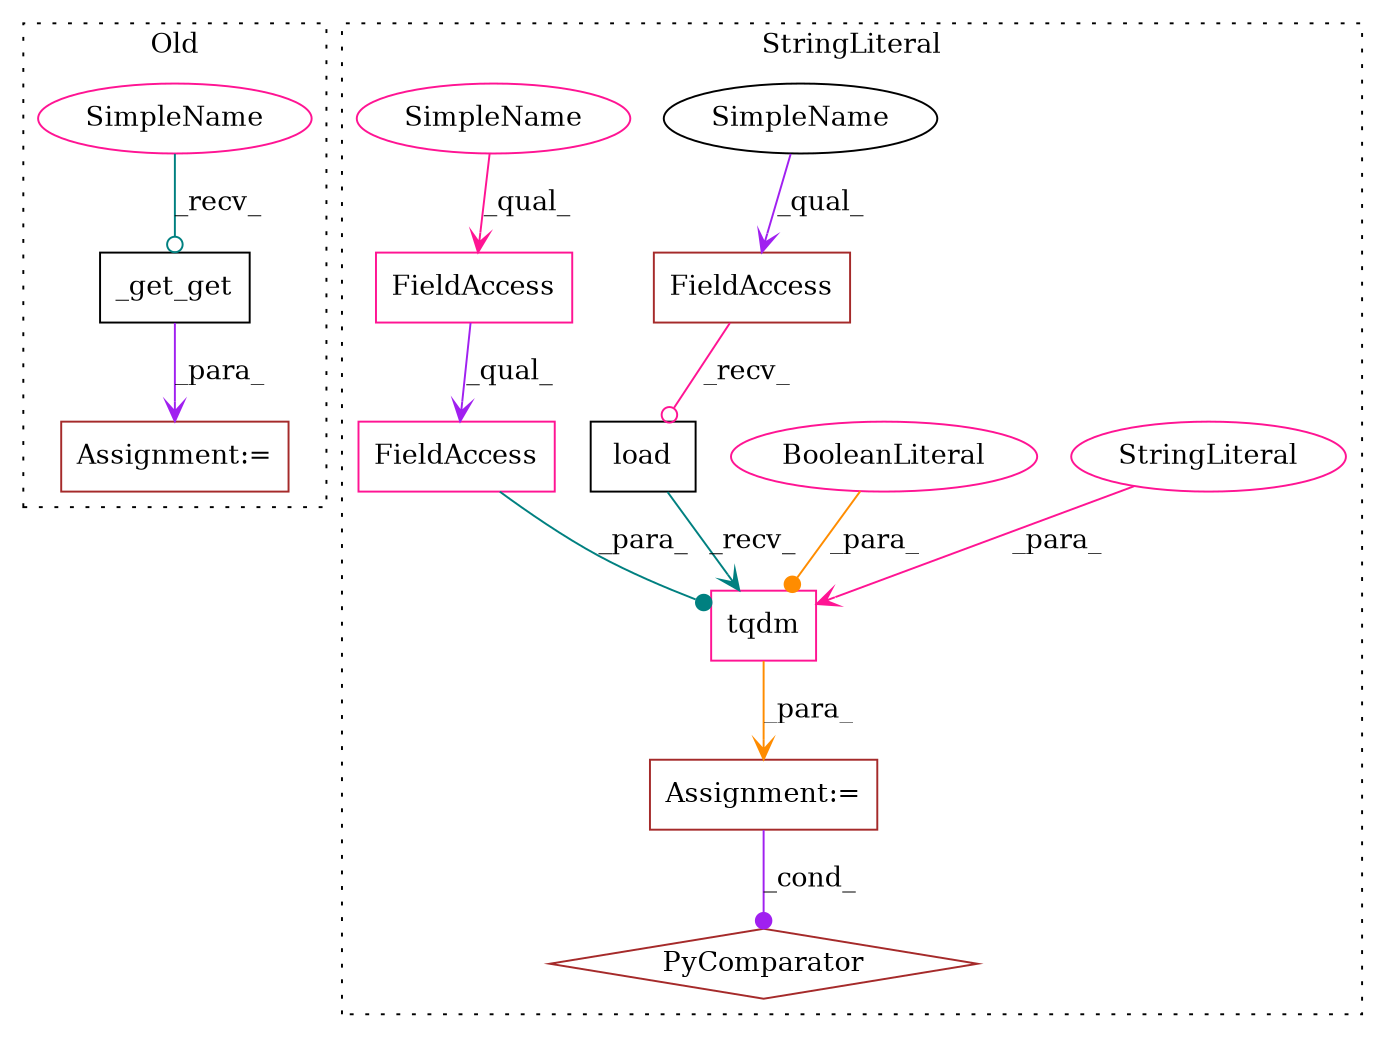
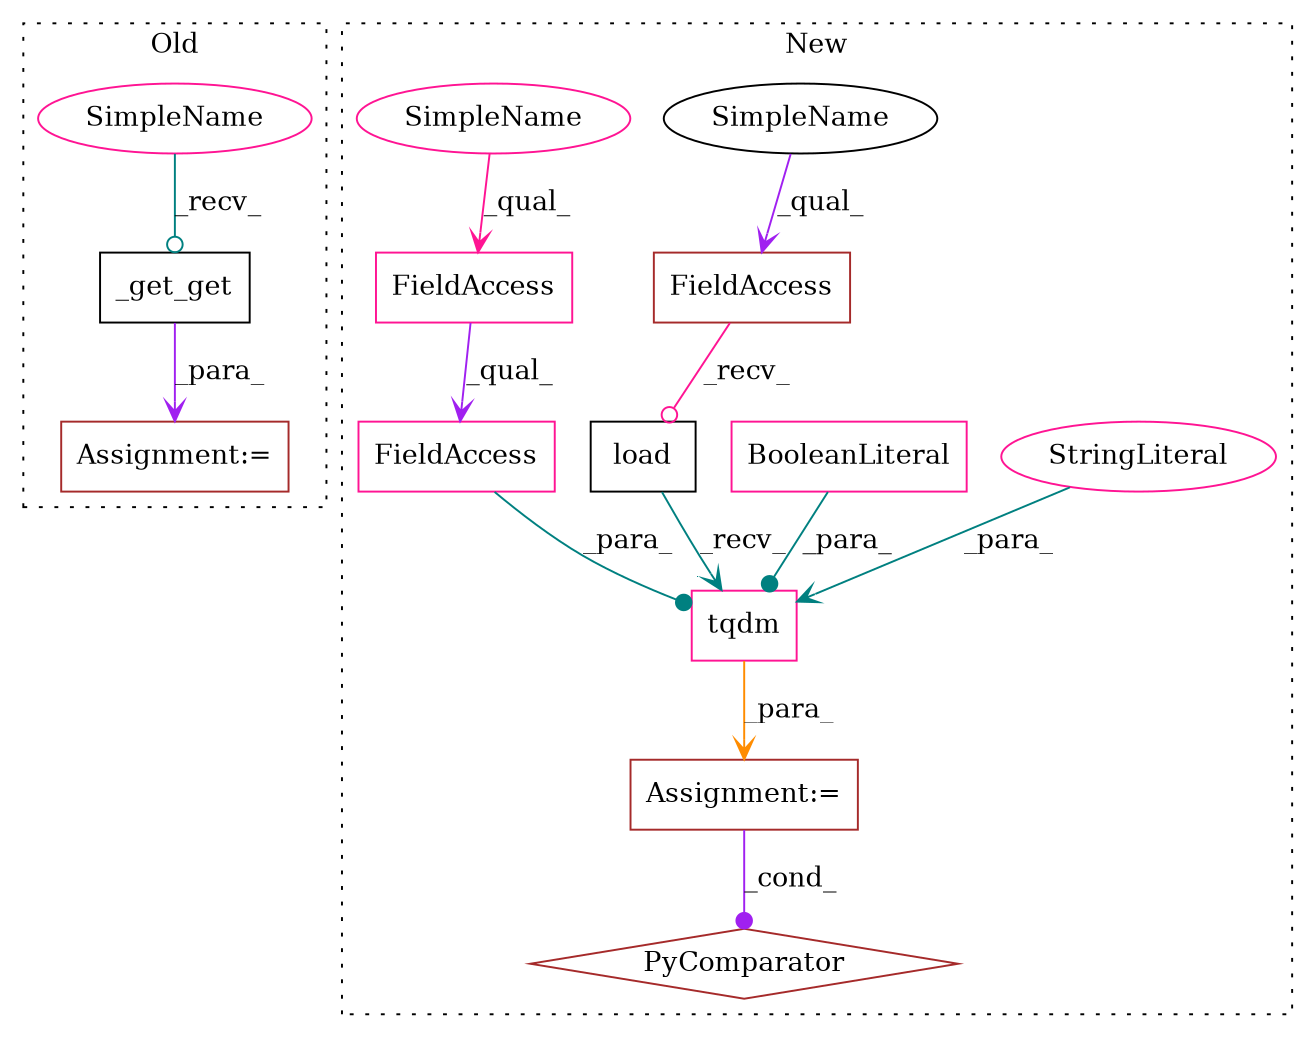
(852, 46) -> (817, 46)
(884, 457) -> (849, 457)
(829, 534) -> (801, 534)
(985, 542) -> (943, 541)
